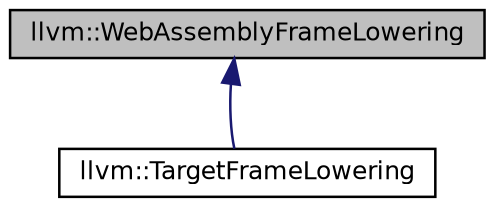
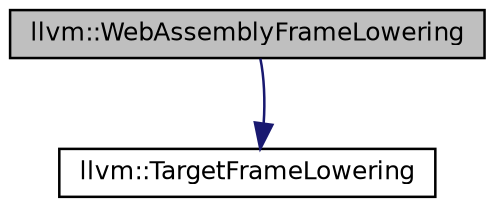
(231, 117) -> (264, 91)
